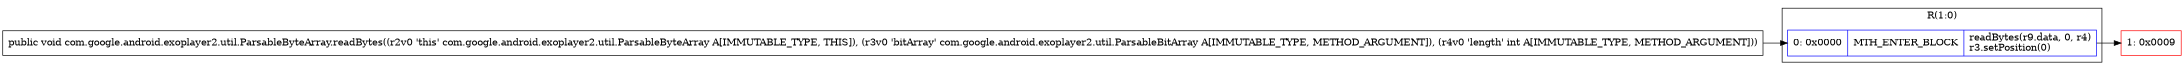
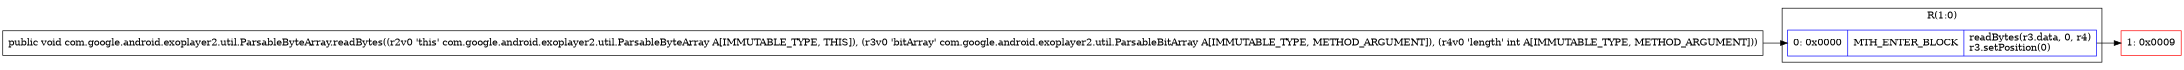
(2030, 38) -> (2030, 38)
